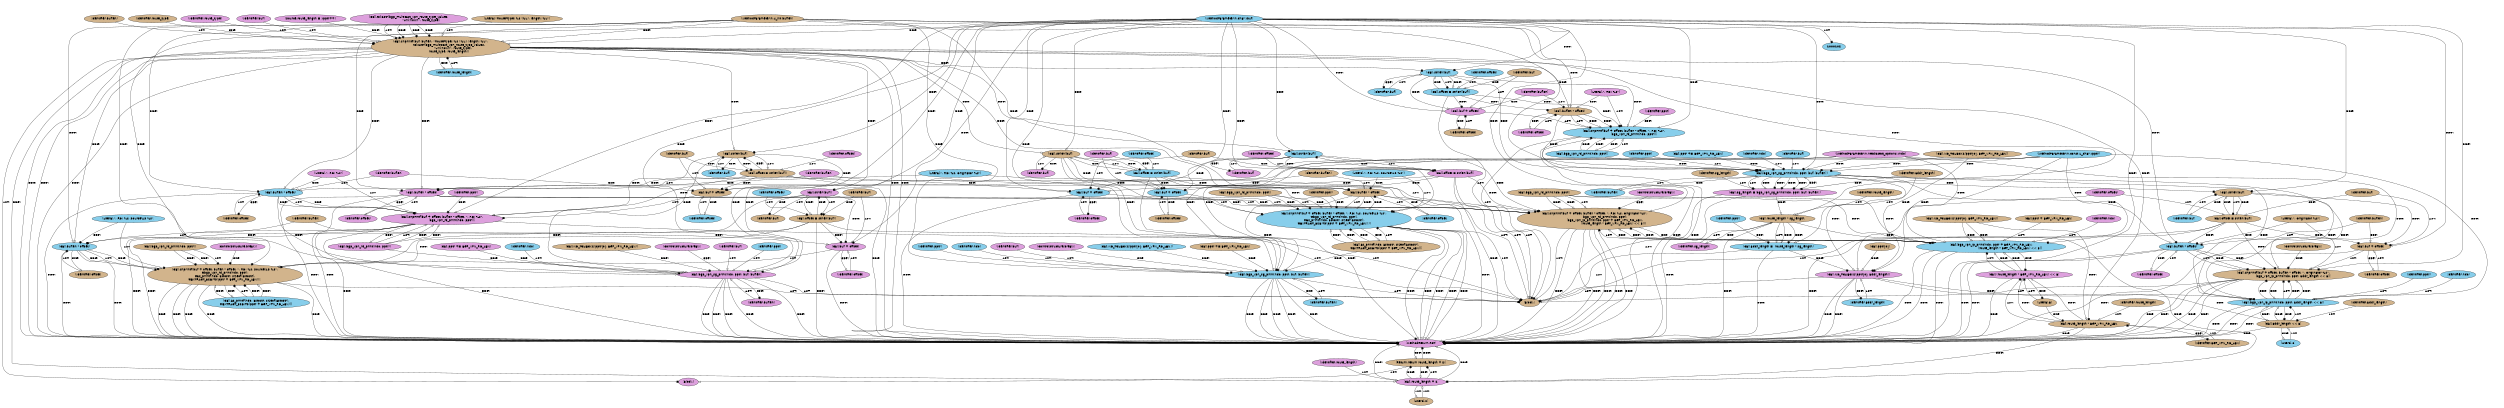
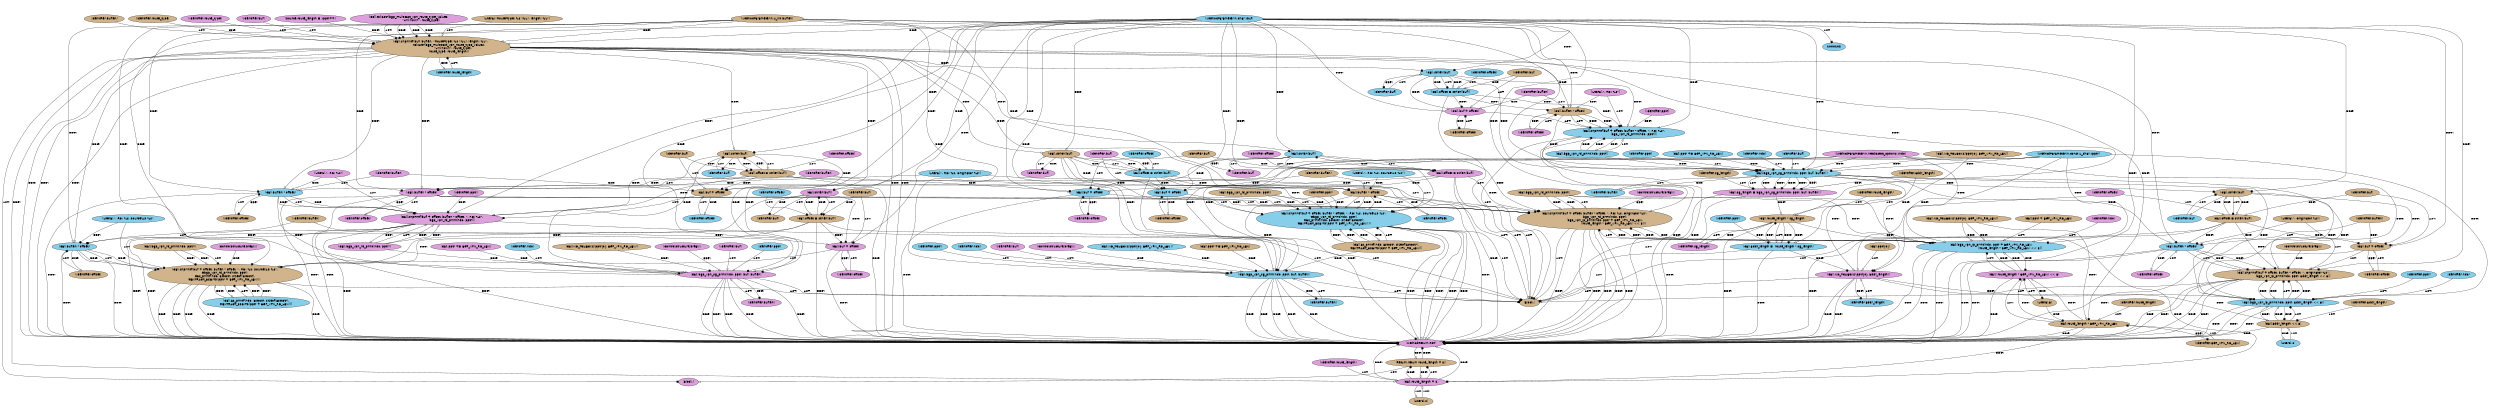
(2410, 189) -> (2410, 189)
none -> (1766, 233)
(1876, 258) -> (1876, 258)
